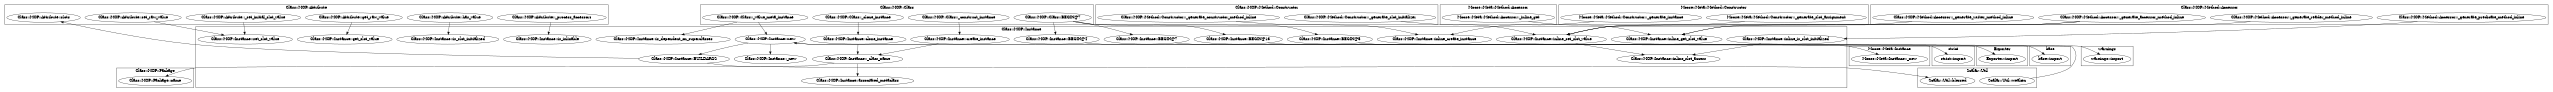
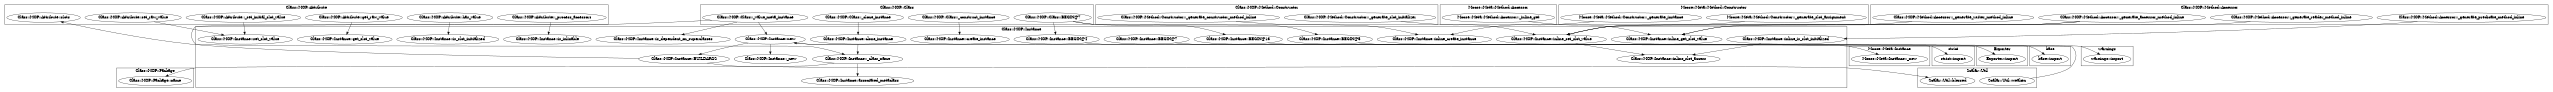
(1108, 28) -> none
(910, 49) -> (251, 45)
